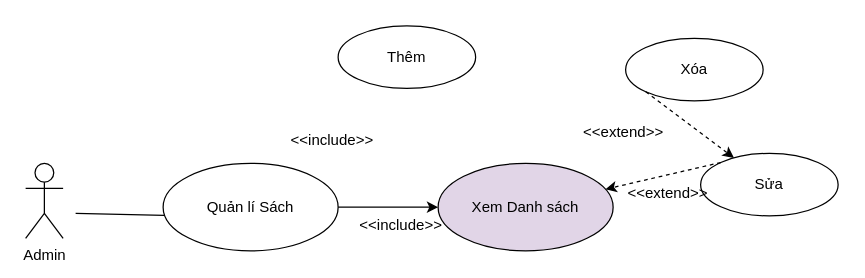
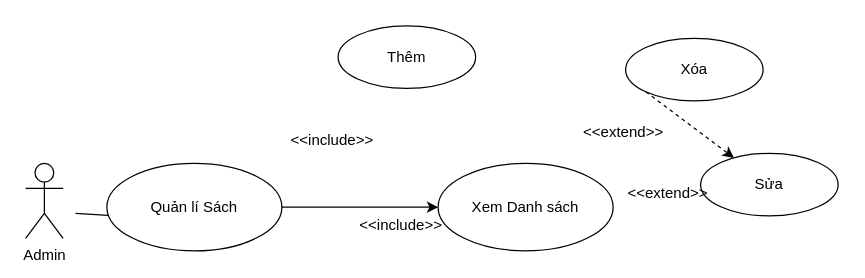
(667, 175) -> none
(251, 207) -> (194, 207)
(526, 207) -> (526, 207)
